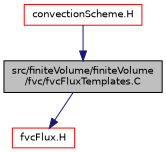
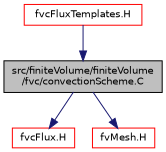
(83, 15) -> (83, 15)
(83, 77) -> (83, 77)
none -> (124, 138)
